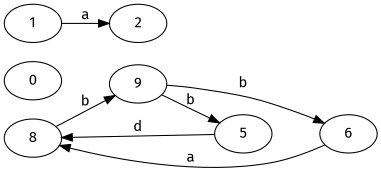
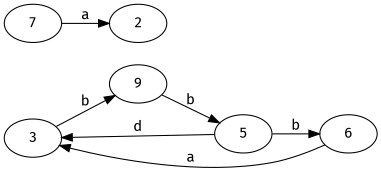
(33, 23) -> (33, 23)
(33, 81) -> none
(242, 96) -> (291, 134)
(33, 138) -> (33, 138)
